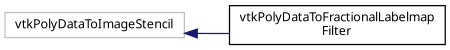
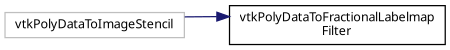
(213, 34) -> (201, 17)
